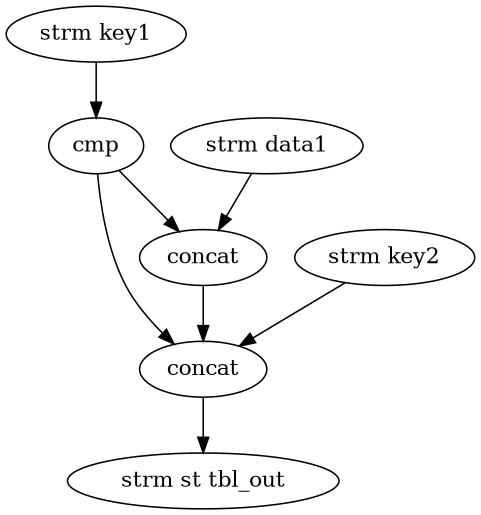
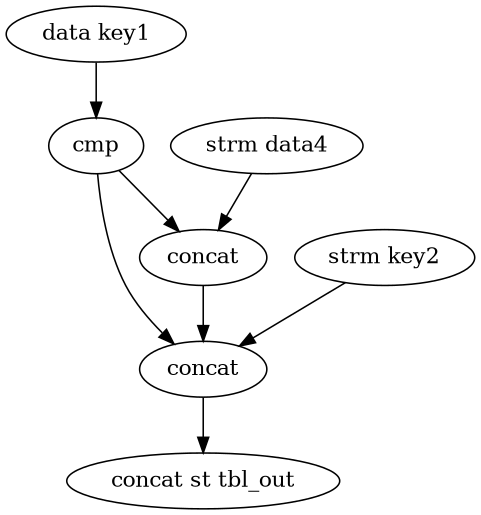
(96, 34) -> (96, 34)
(267, 146) -> (267, 146)
(203, 481) -> (203, 481)
